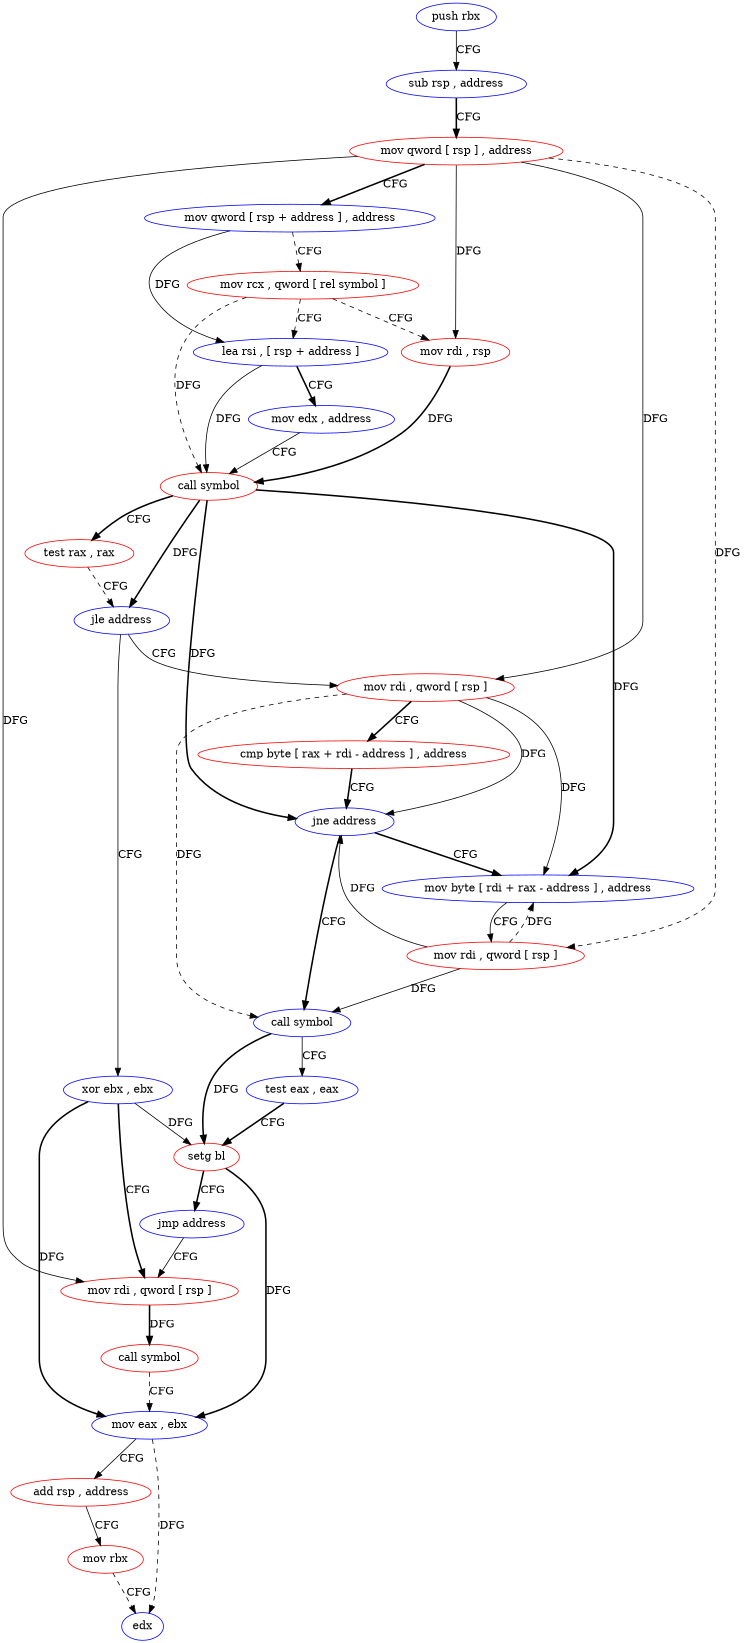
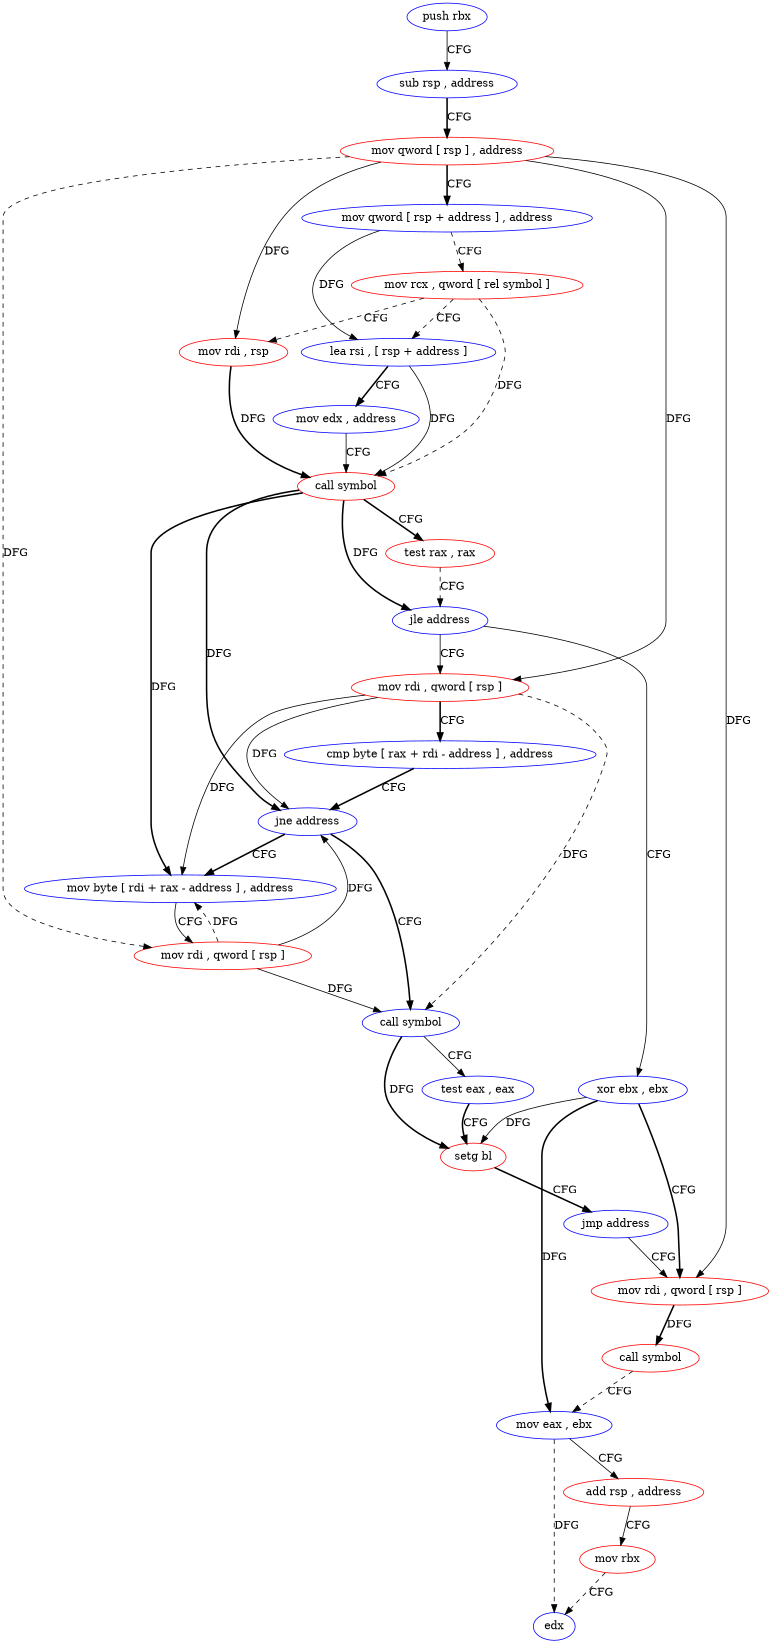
(354, 755) -> (440, 755)
(266, 1301) -> none
